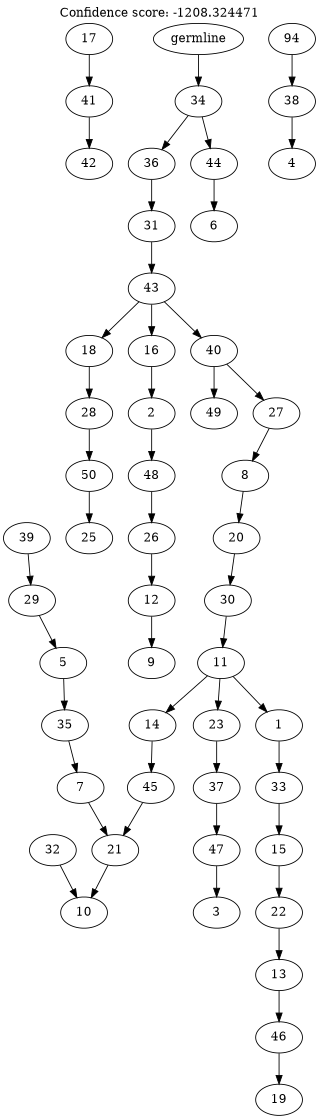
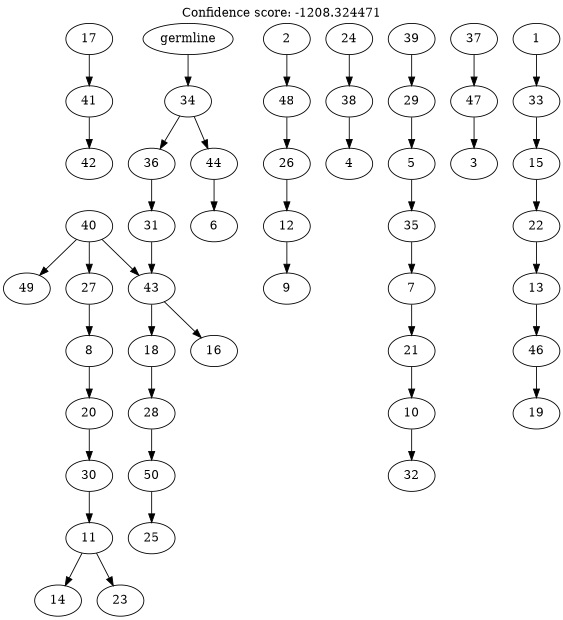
(292, 39) -> (349, 39)
(180, 317) -> (117, 254)
(152, 378) -> none
(247, 691) -> none
(217, 752) -> none
(151, 788) -> none
(66, 878) -> (412, 440)
